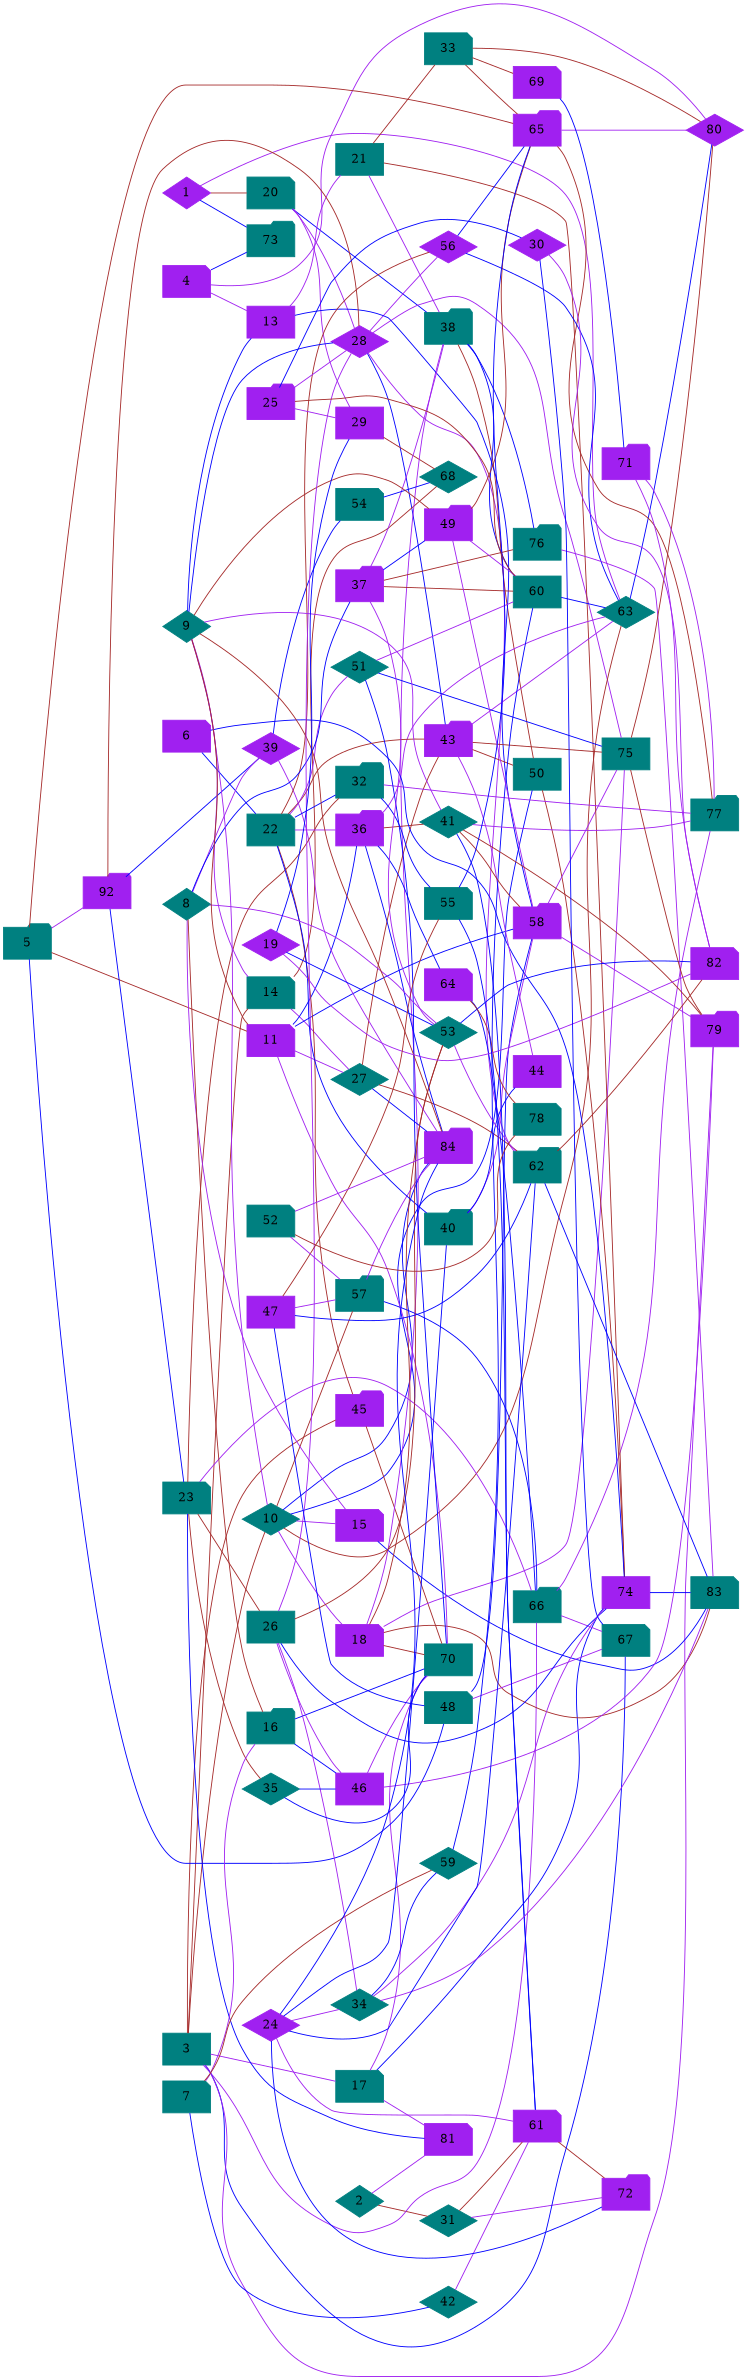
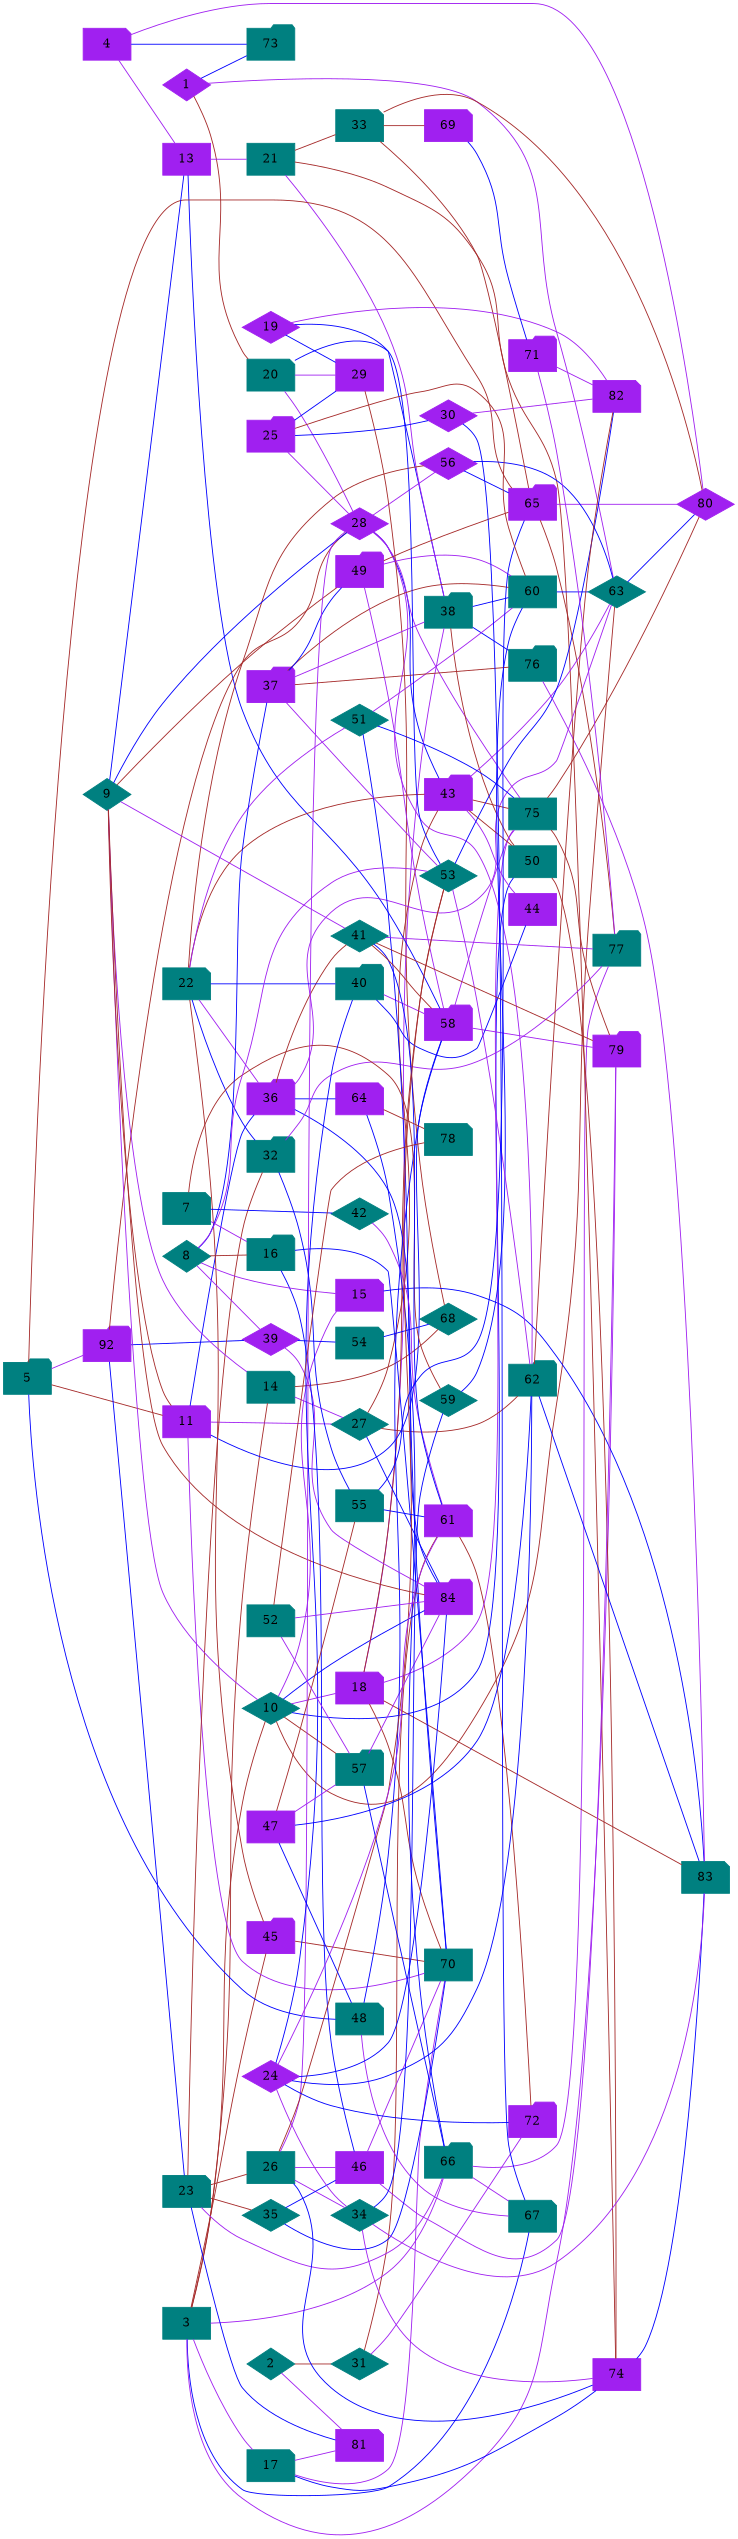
(315, 413) -> (315, 406)
(187, 736) -> none
